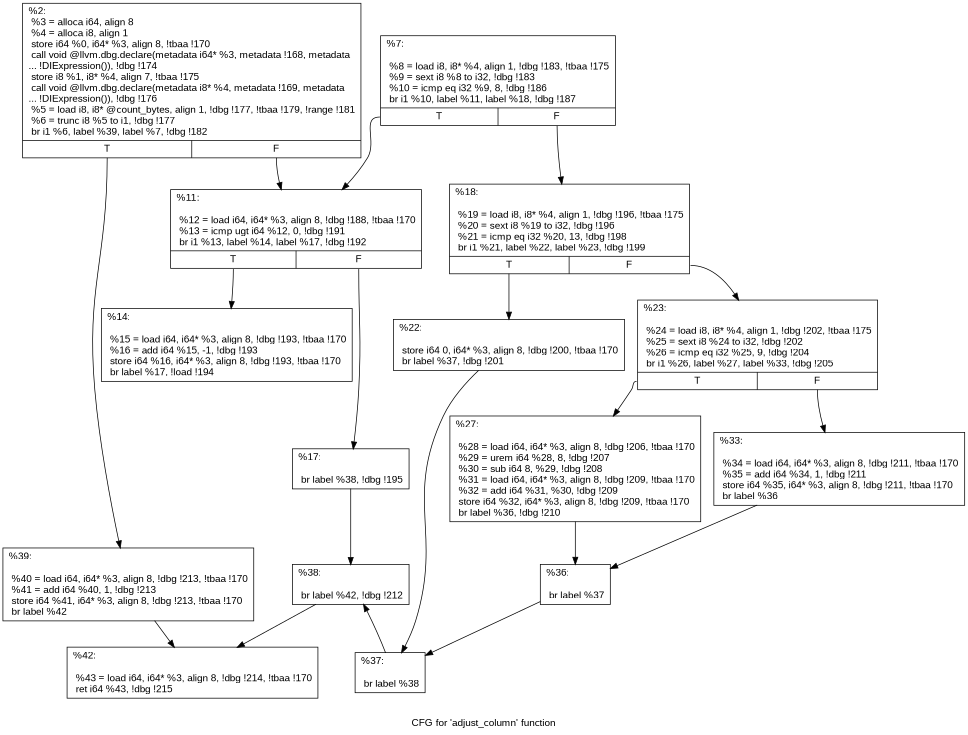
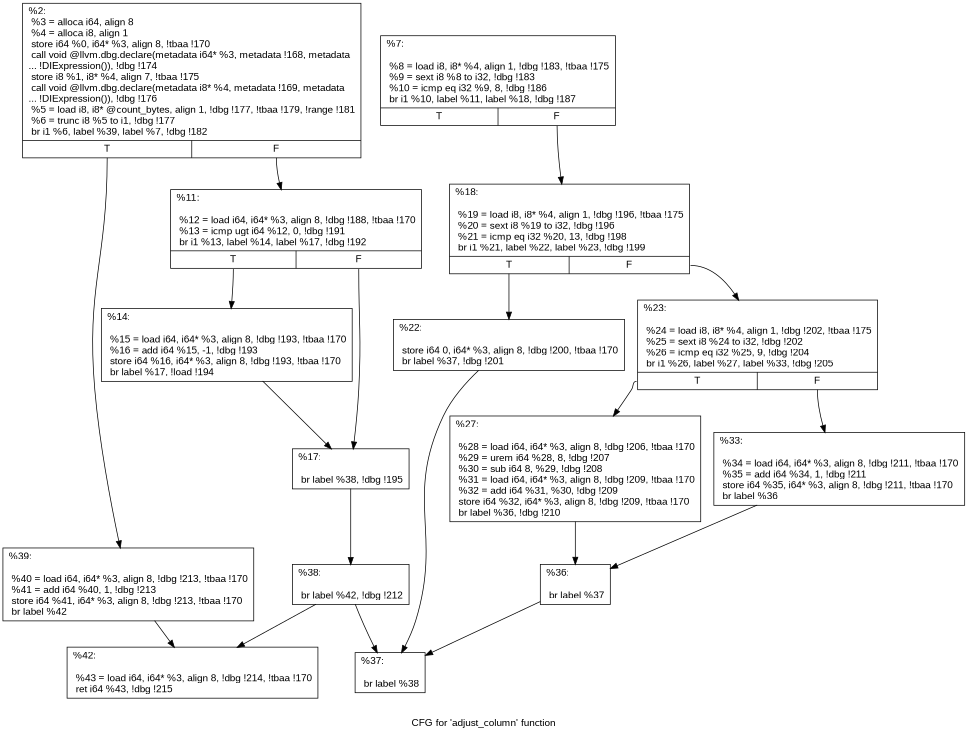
(370, 151) -> none
none -> (294, 412)
(377, 632) -> (364, 625)
